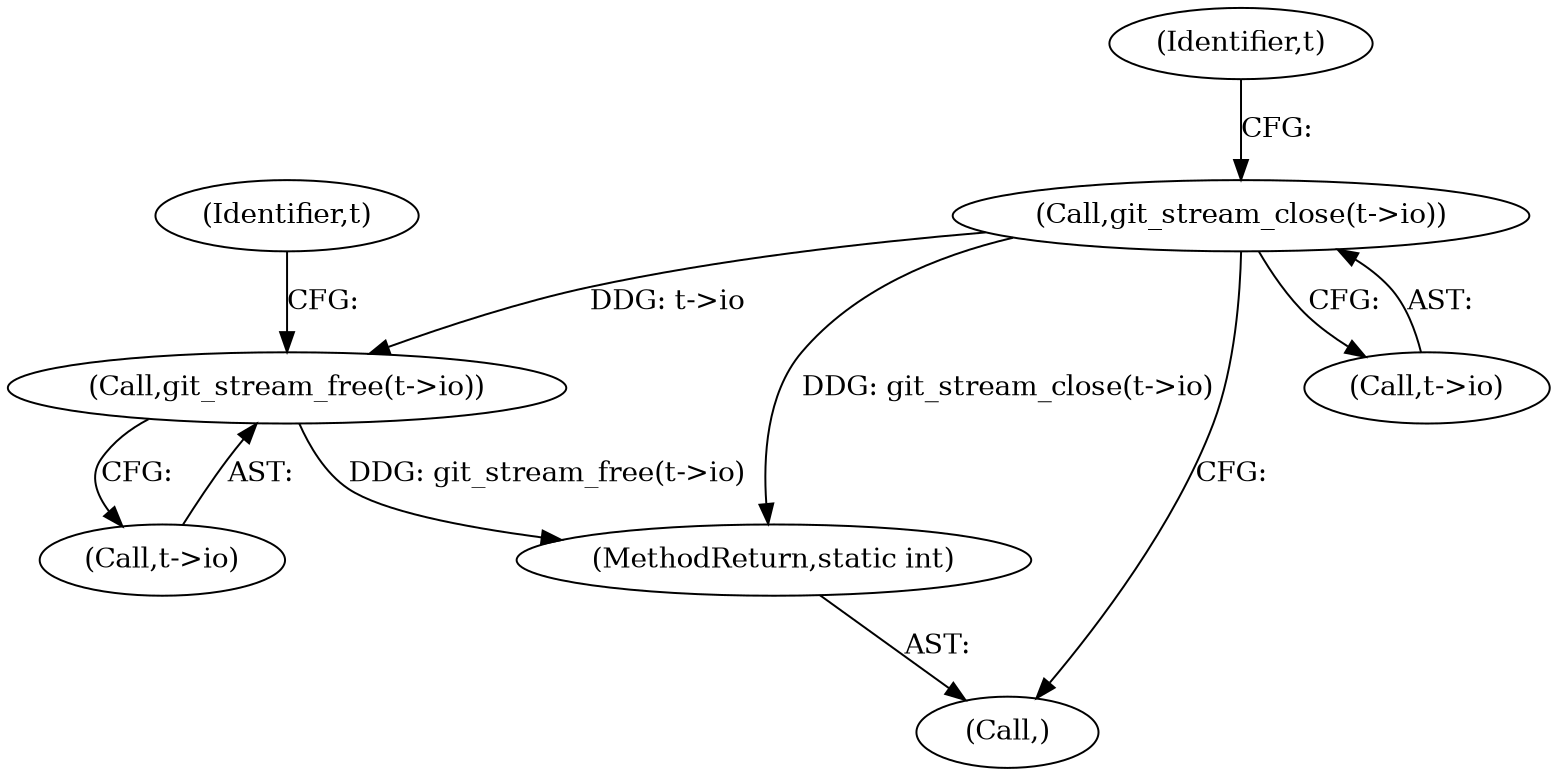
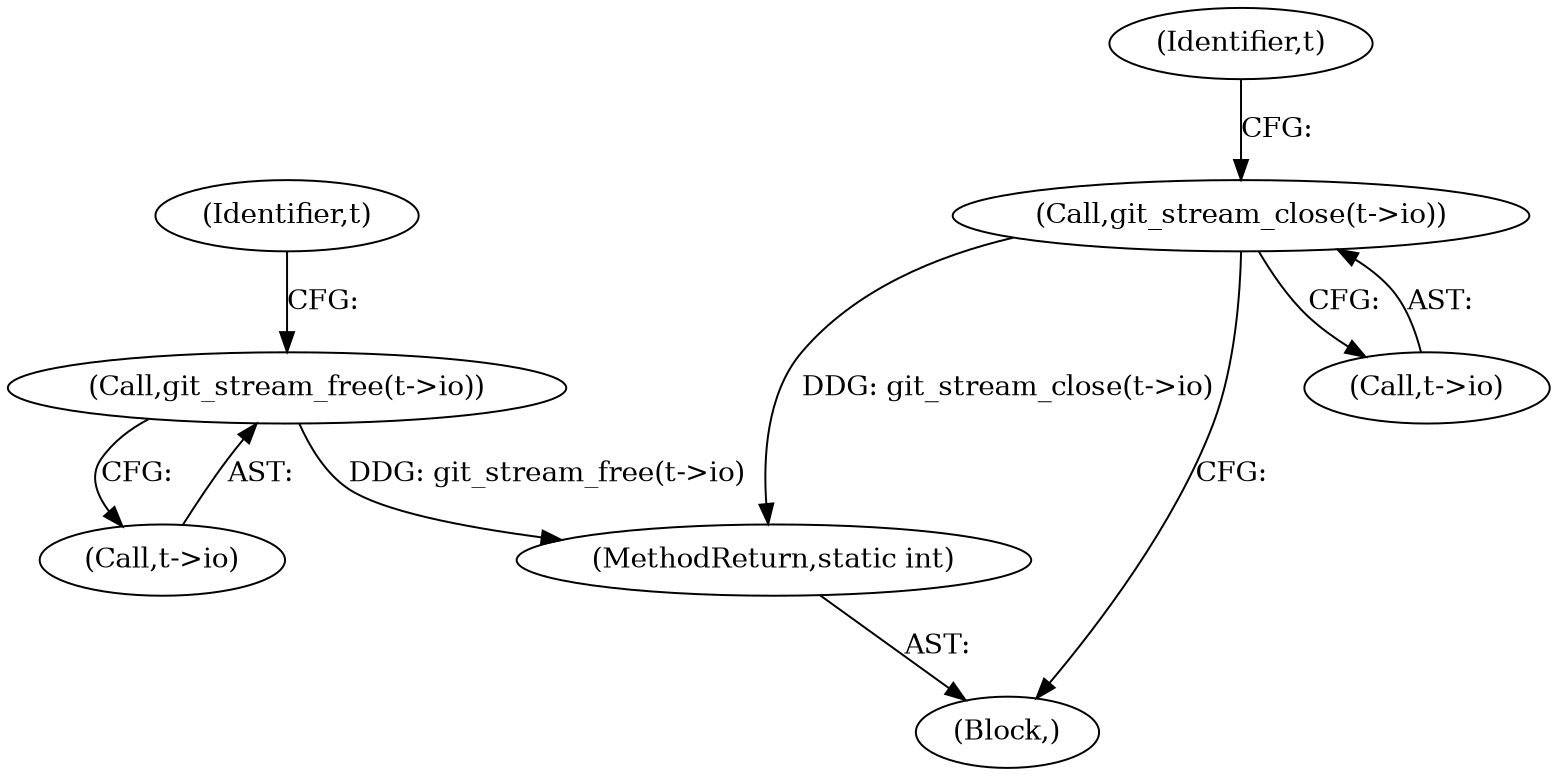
(683, 269) -> none
(1007, 732) -> (1007, 732)
